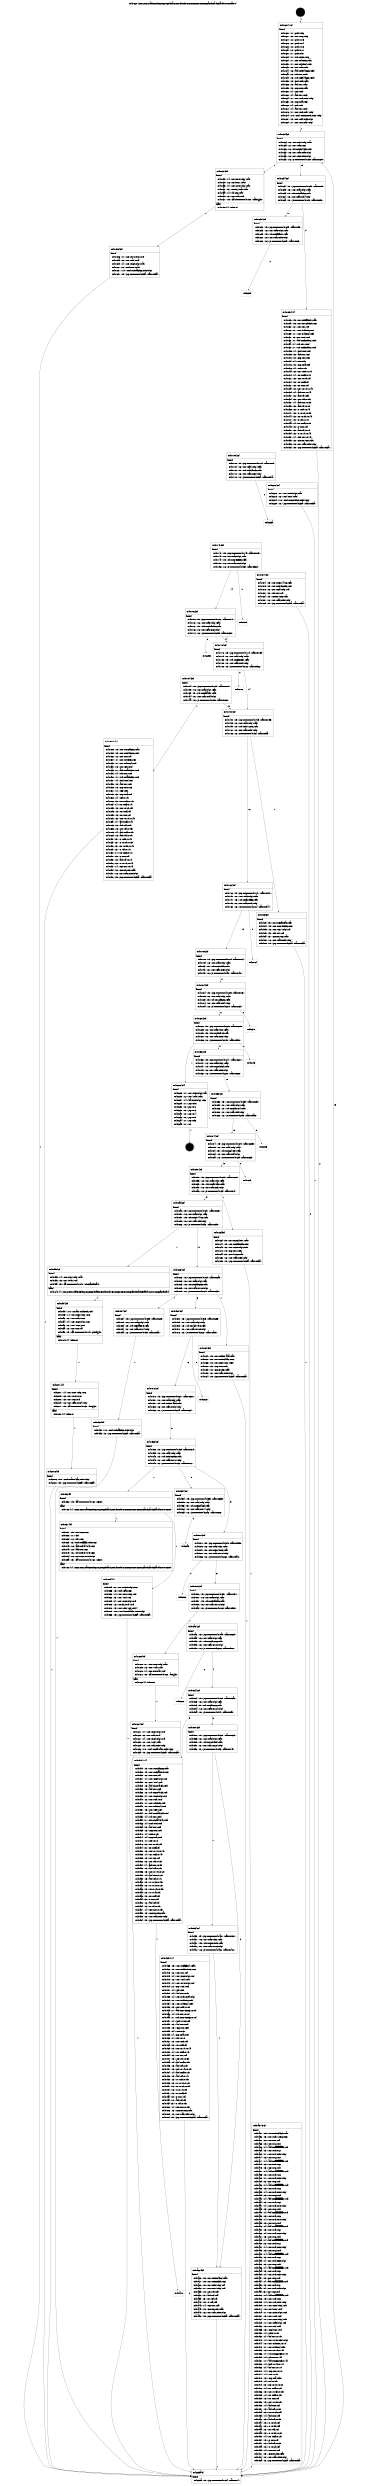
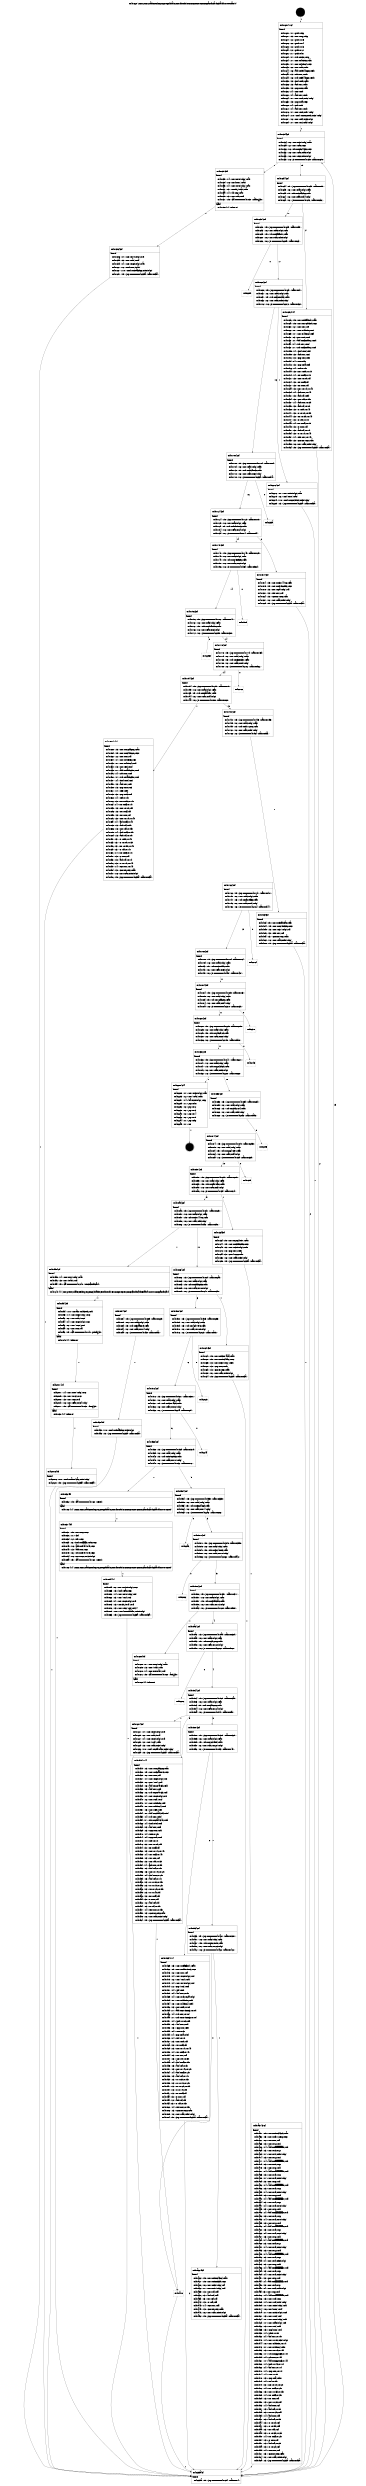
none -> (278, 293)
none -> (236, 523)
(206, 644) -> (208, 645)
(247, 689) -> (223, 672)
(248, 809) -> none
(186, 1061) -> (207, 1079)
(233, 1125) -> none
(168, 1301) -> none
none -> (203, 1453)
(227, 1491) -> (208, 1524)
(175, 1553) -> (122, 1573)
none -> (213, 1617)
(156, 1703) -> (181, 1717)
(240, 2009) -> (194, 1853)
none -> (194, 2121)
(216, 2394) -> (162, 2387)
